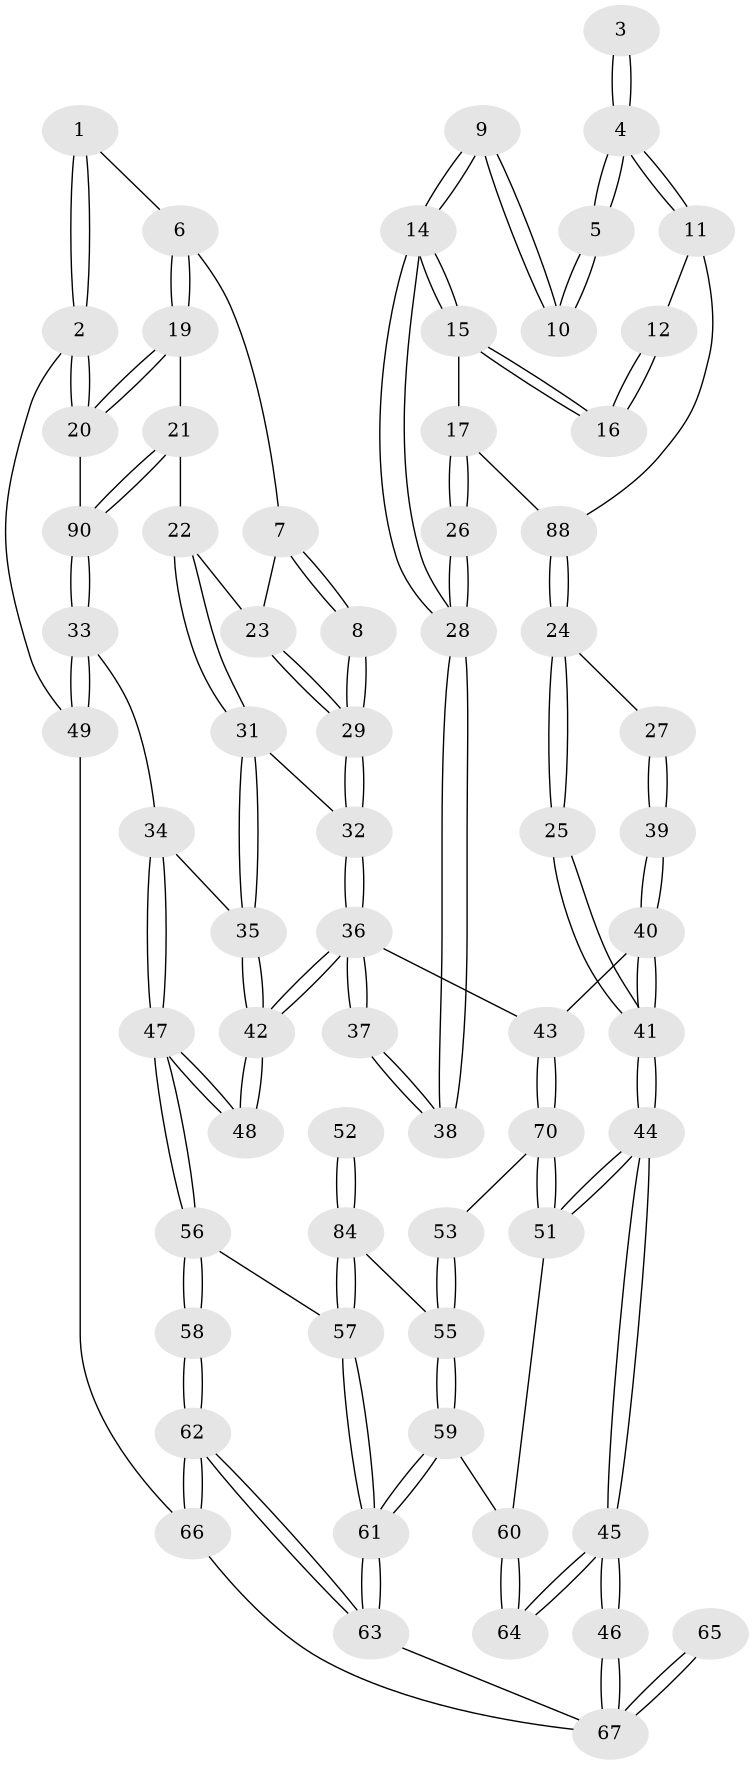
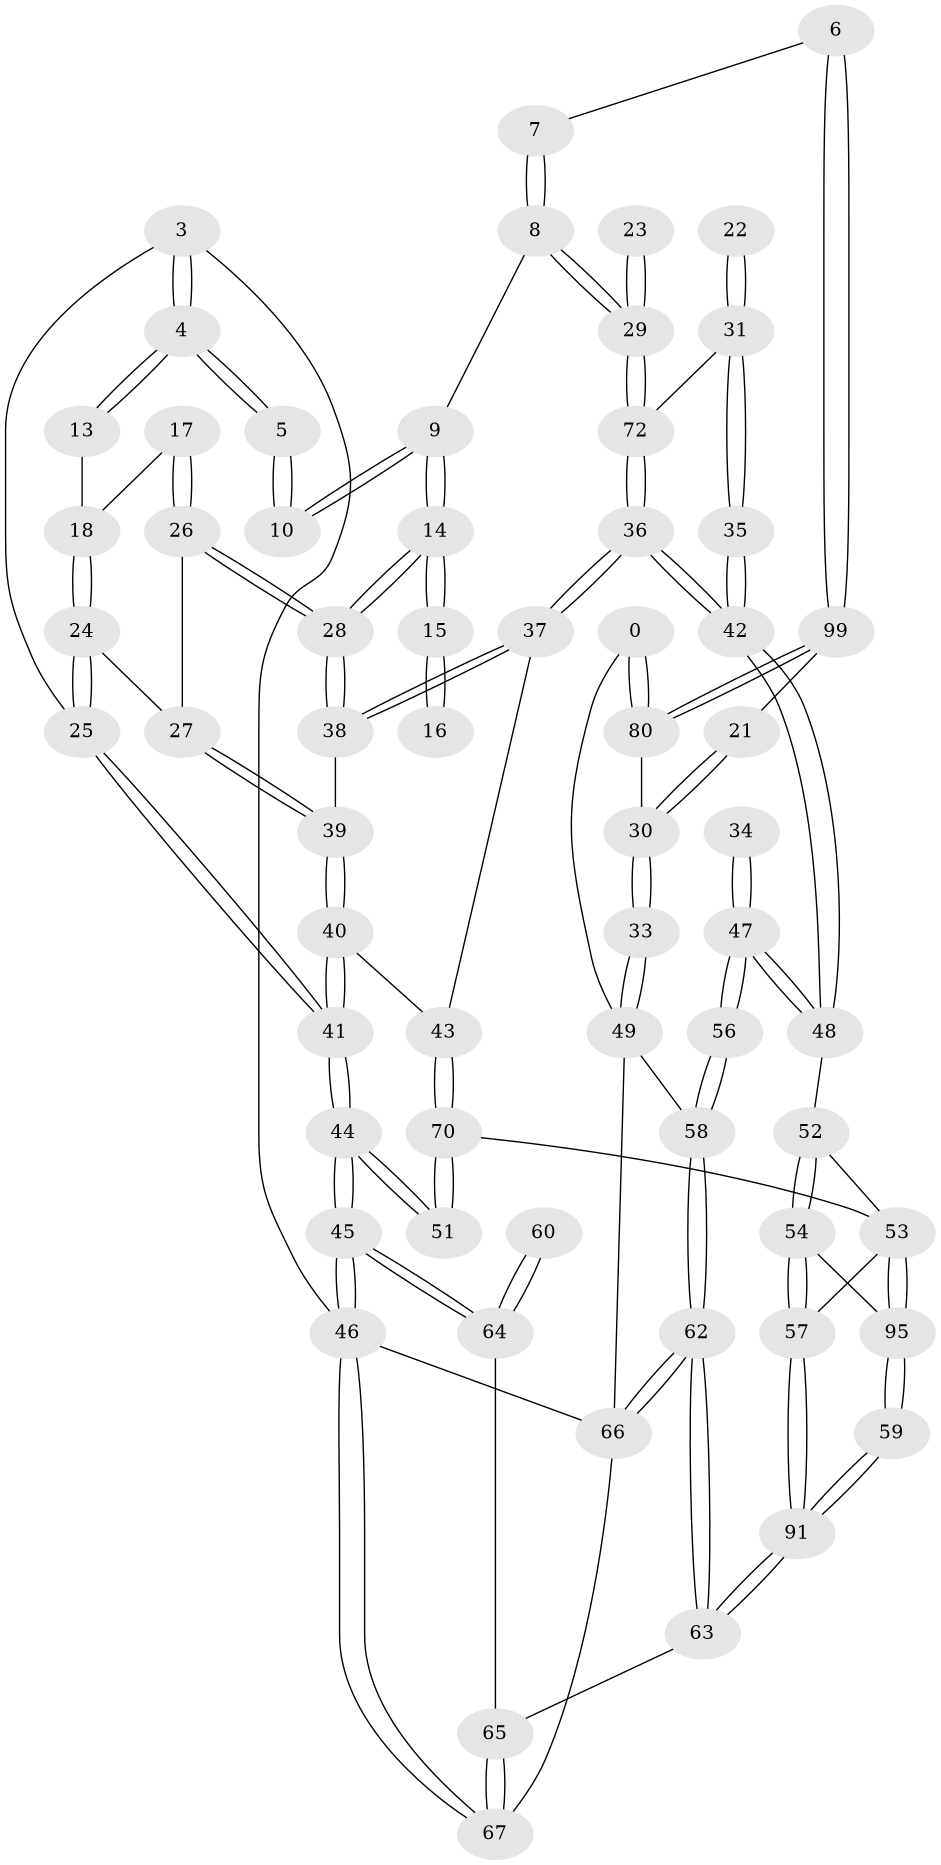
(80, 131) -> none
(697, 231) -> (82, 431)
(80, 331) -> (636, 632)
(180, 331) -> (836, 632)
none -> (486, 331)
(659, 331) -> none
(459, 381) -> none
(80, 431) -> (642, 732)
none -> (6, 454)
(180, 482) -> none
(80, 532) -> (642, 832)
(559, 532) -> (82, 532)
(270, 581) -> none
(219, 582) -> none
none -> (182, 632)
(137, 726) -> none
none -> (259, 751)
none -> (335, 782)
(354, 832) -> (636, 431)
(203, 882) -> none
(450, 982) -> (490, 832)
none -> (818, 1082)
none -> (661, 1083)
none -> (854, 1183)
(346, 1233) -> (797, 1233)
(270, 1283) -> (854, 1277)
(446, 1333) -> (898, 1333)
none -> (481, 1383)
(528, 1383) -> none
(478, 1484) -> none
none -> (495, 1533)
(371, 1534) -> (797, 1534)
(491, 1684) -> (599, 1684)
